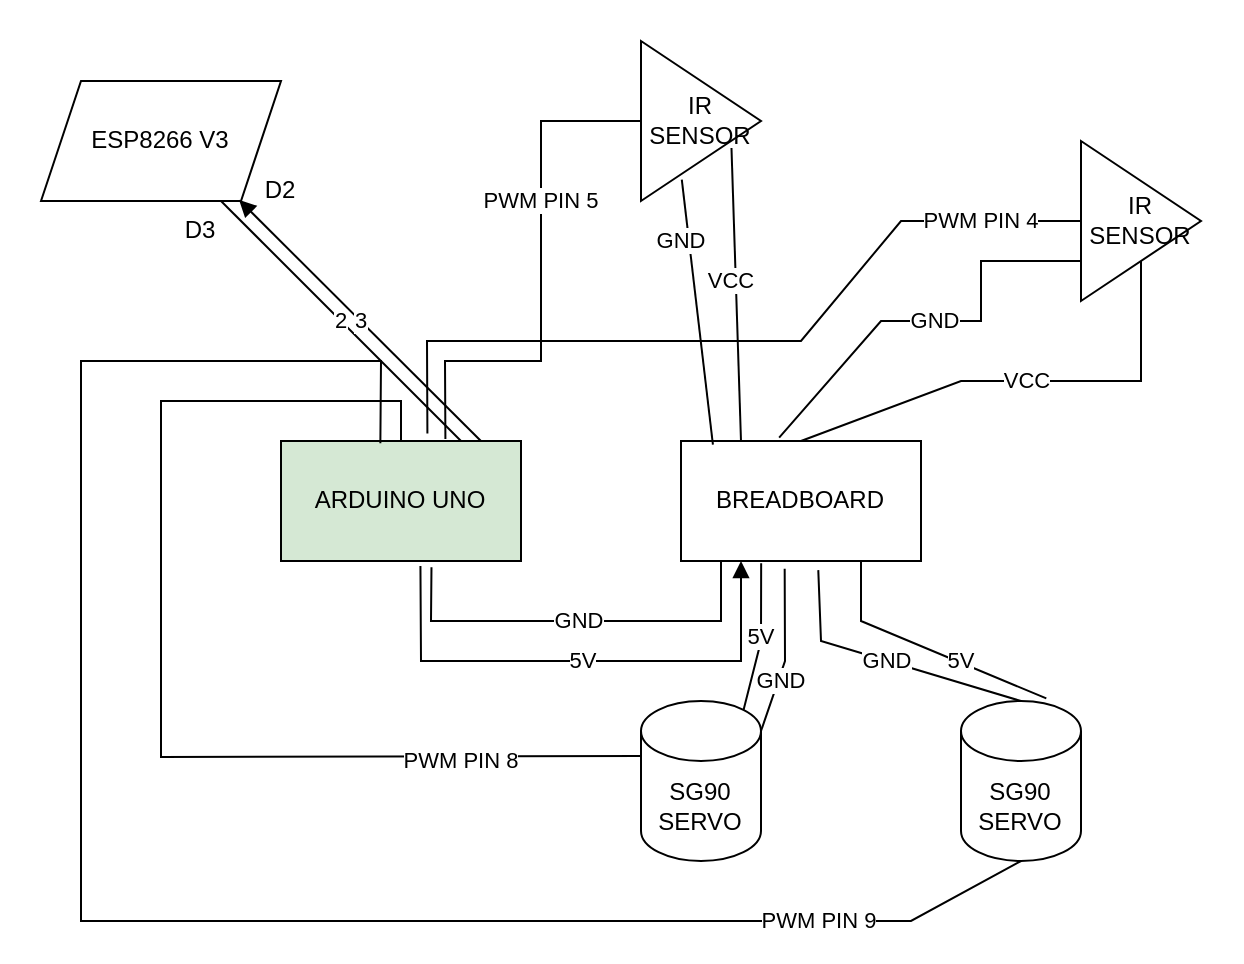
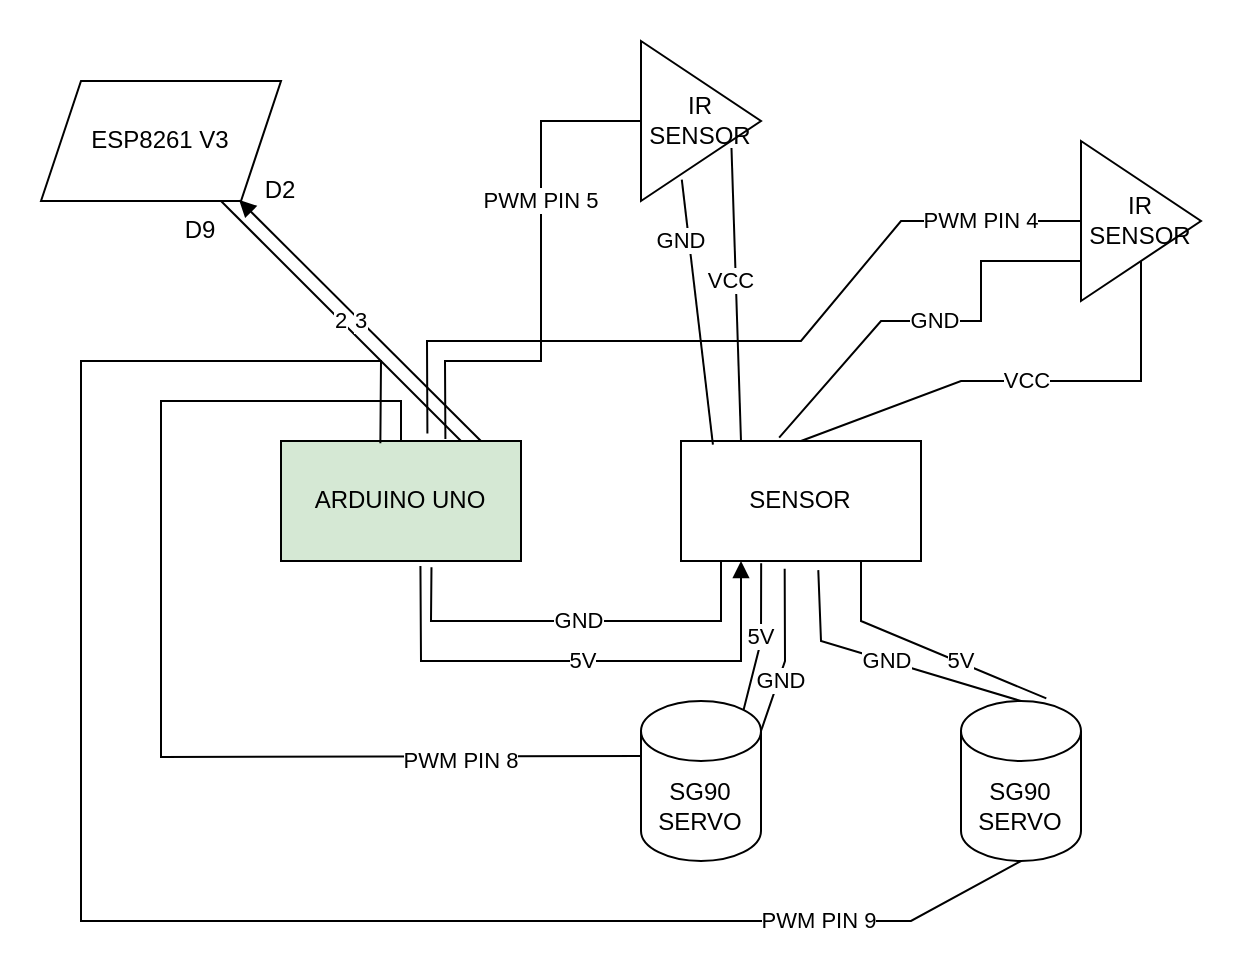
(161, 141) -> (161, 141)
(201, 231) -> (201, 231)
(801, 501) -> (801, 501)
